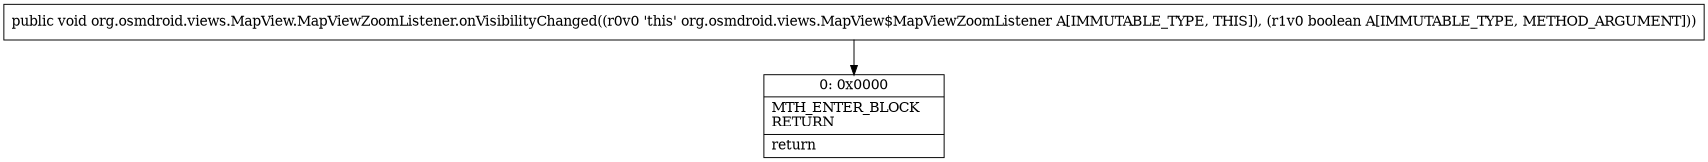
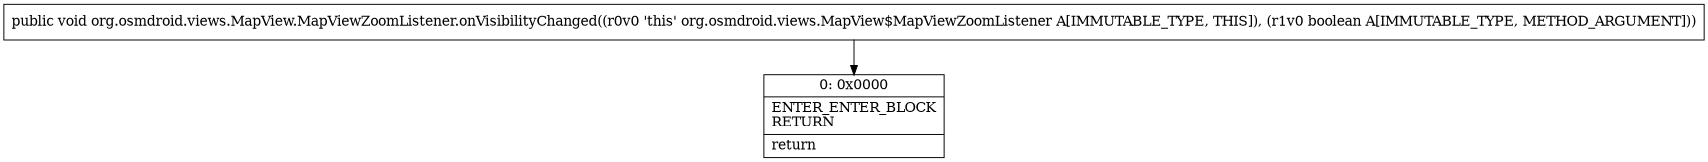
(846, 108) -> (854, 108)
